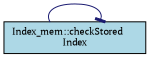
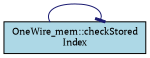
(75, 38) -> (75, 38)
